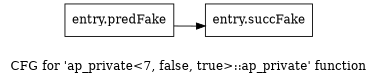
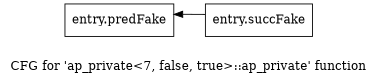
(185, 26) -> (194, 14)
